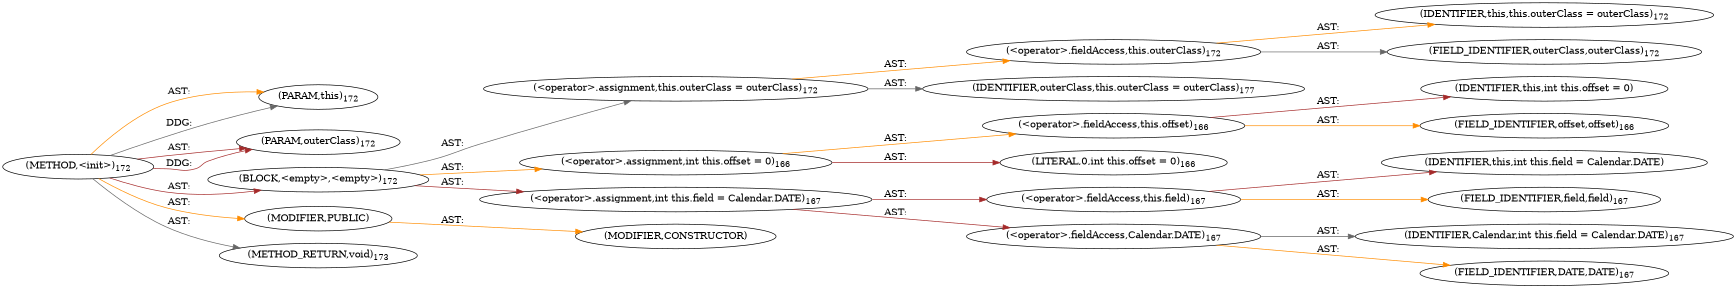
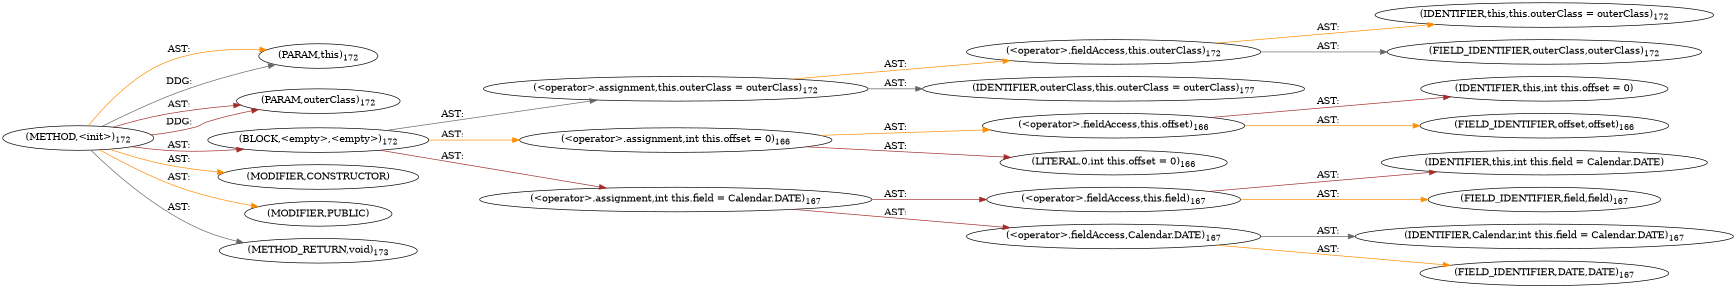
(482, 227) -> (163, 164)
